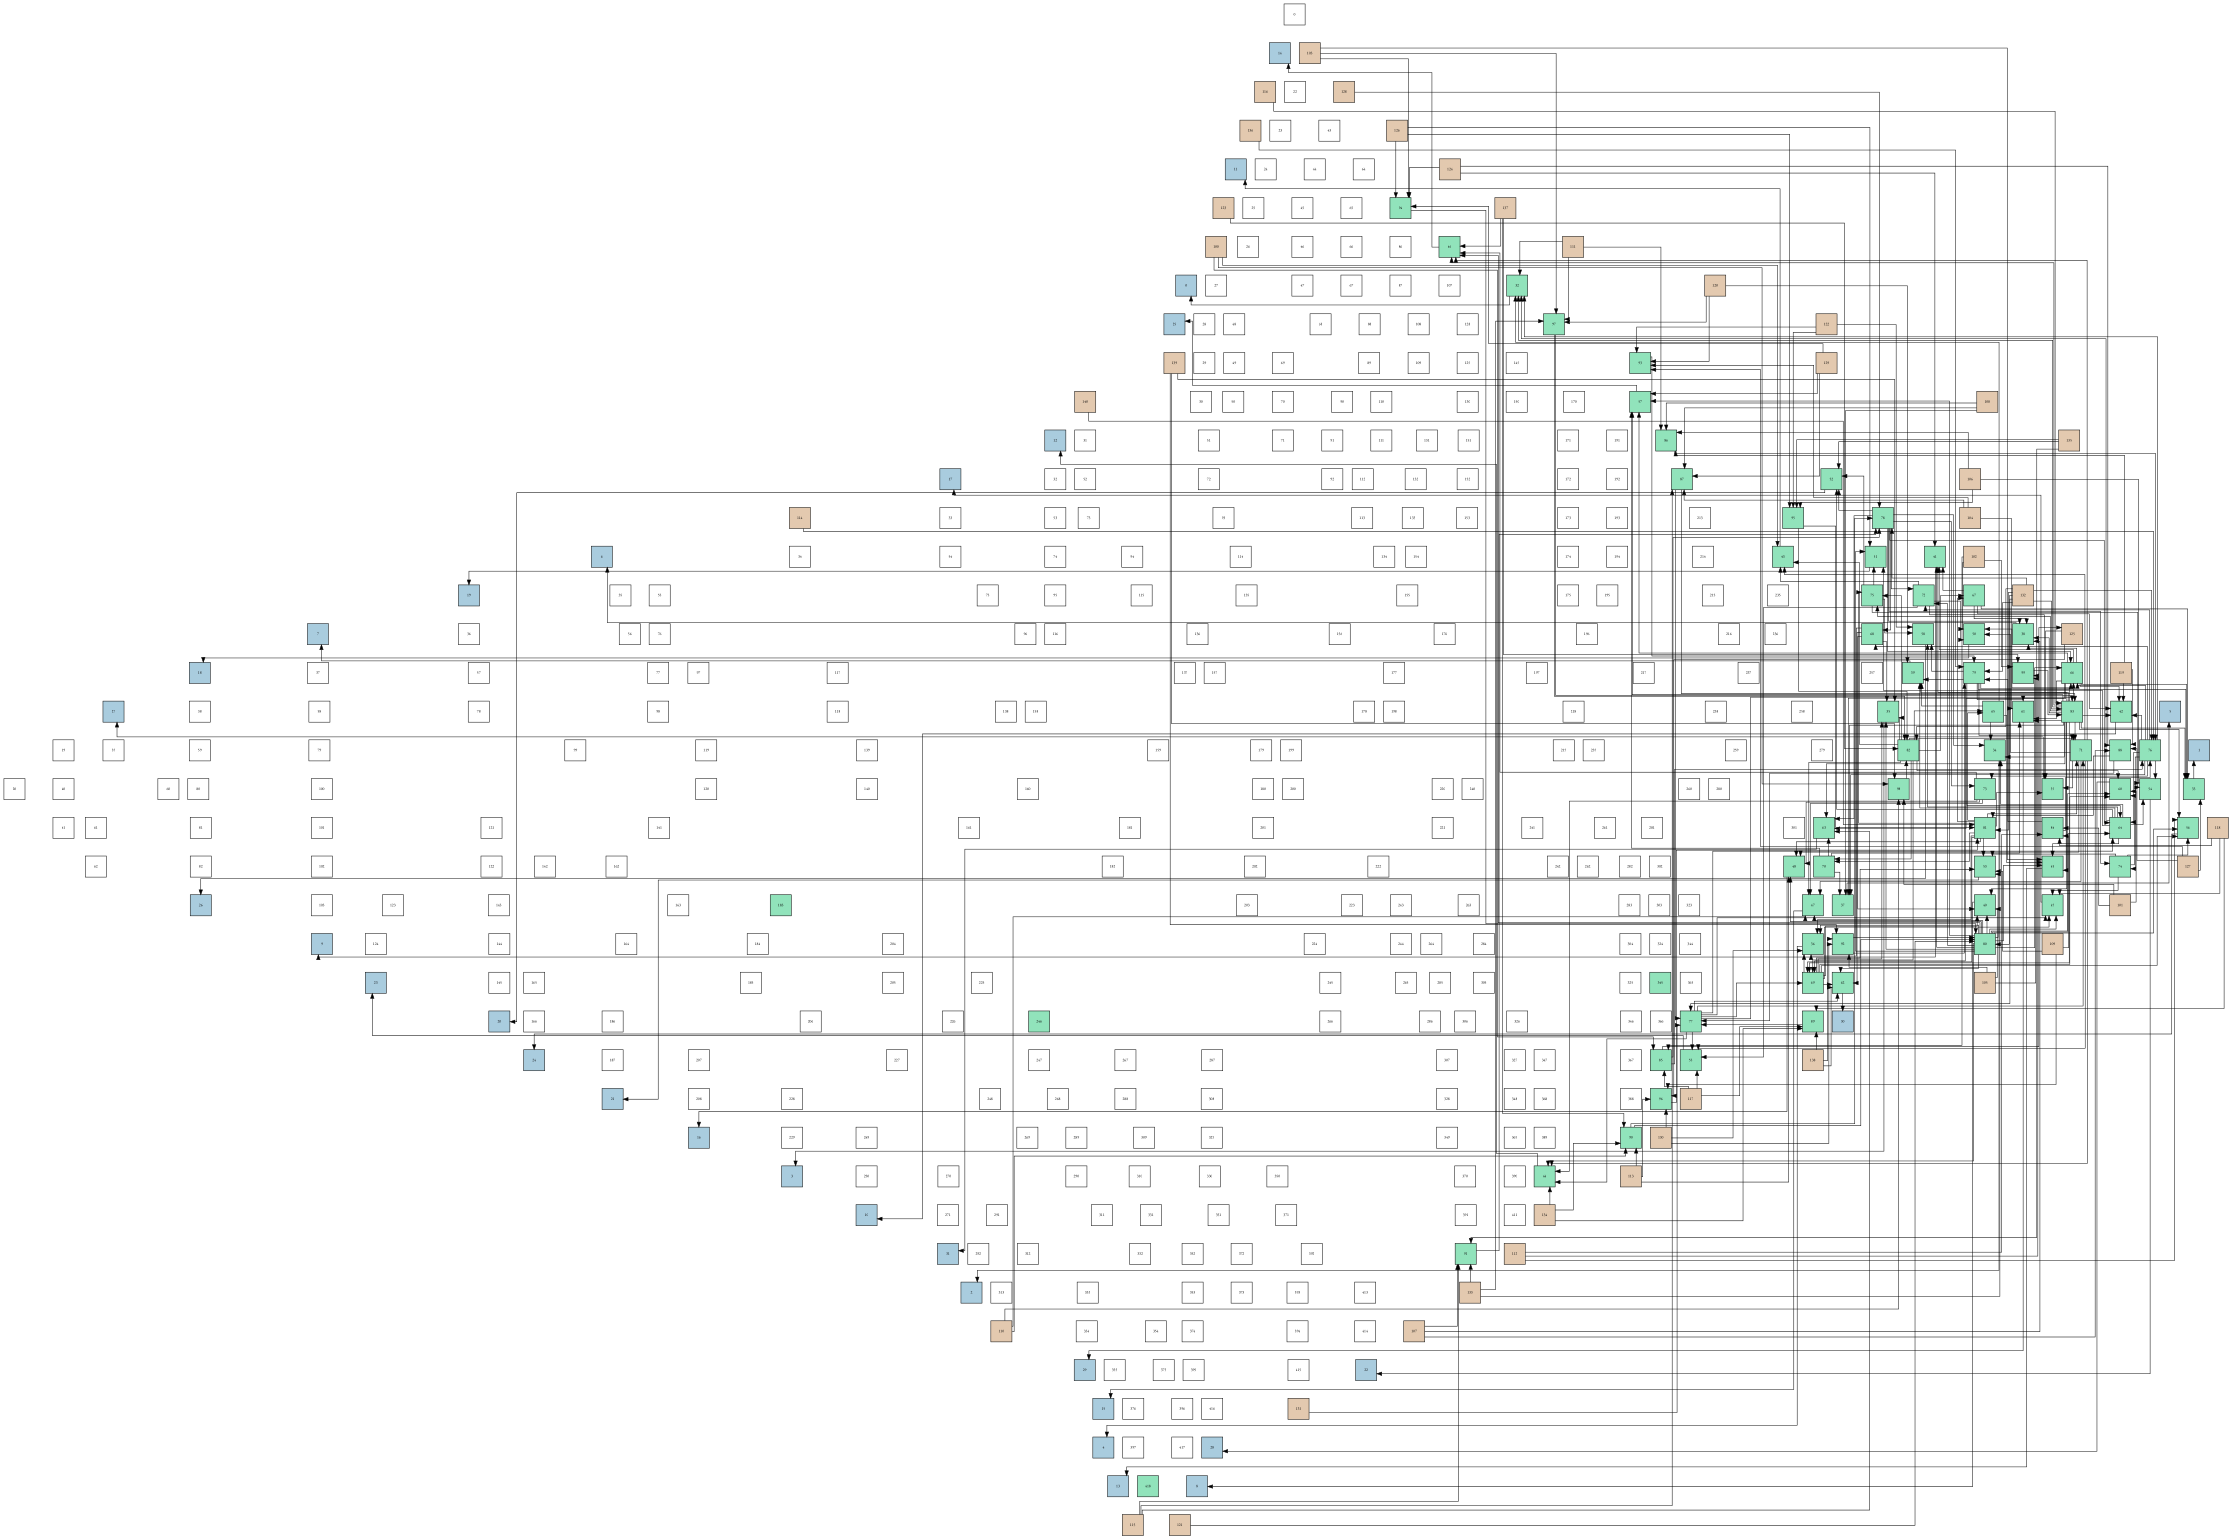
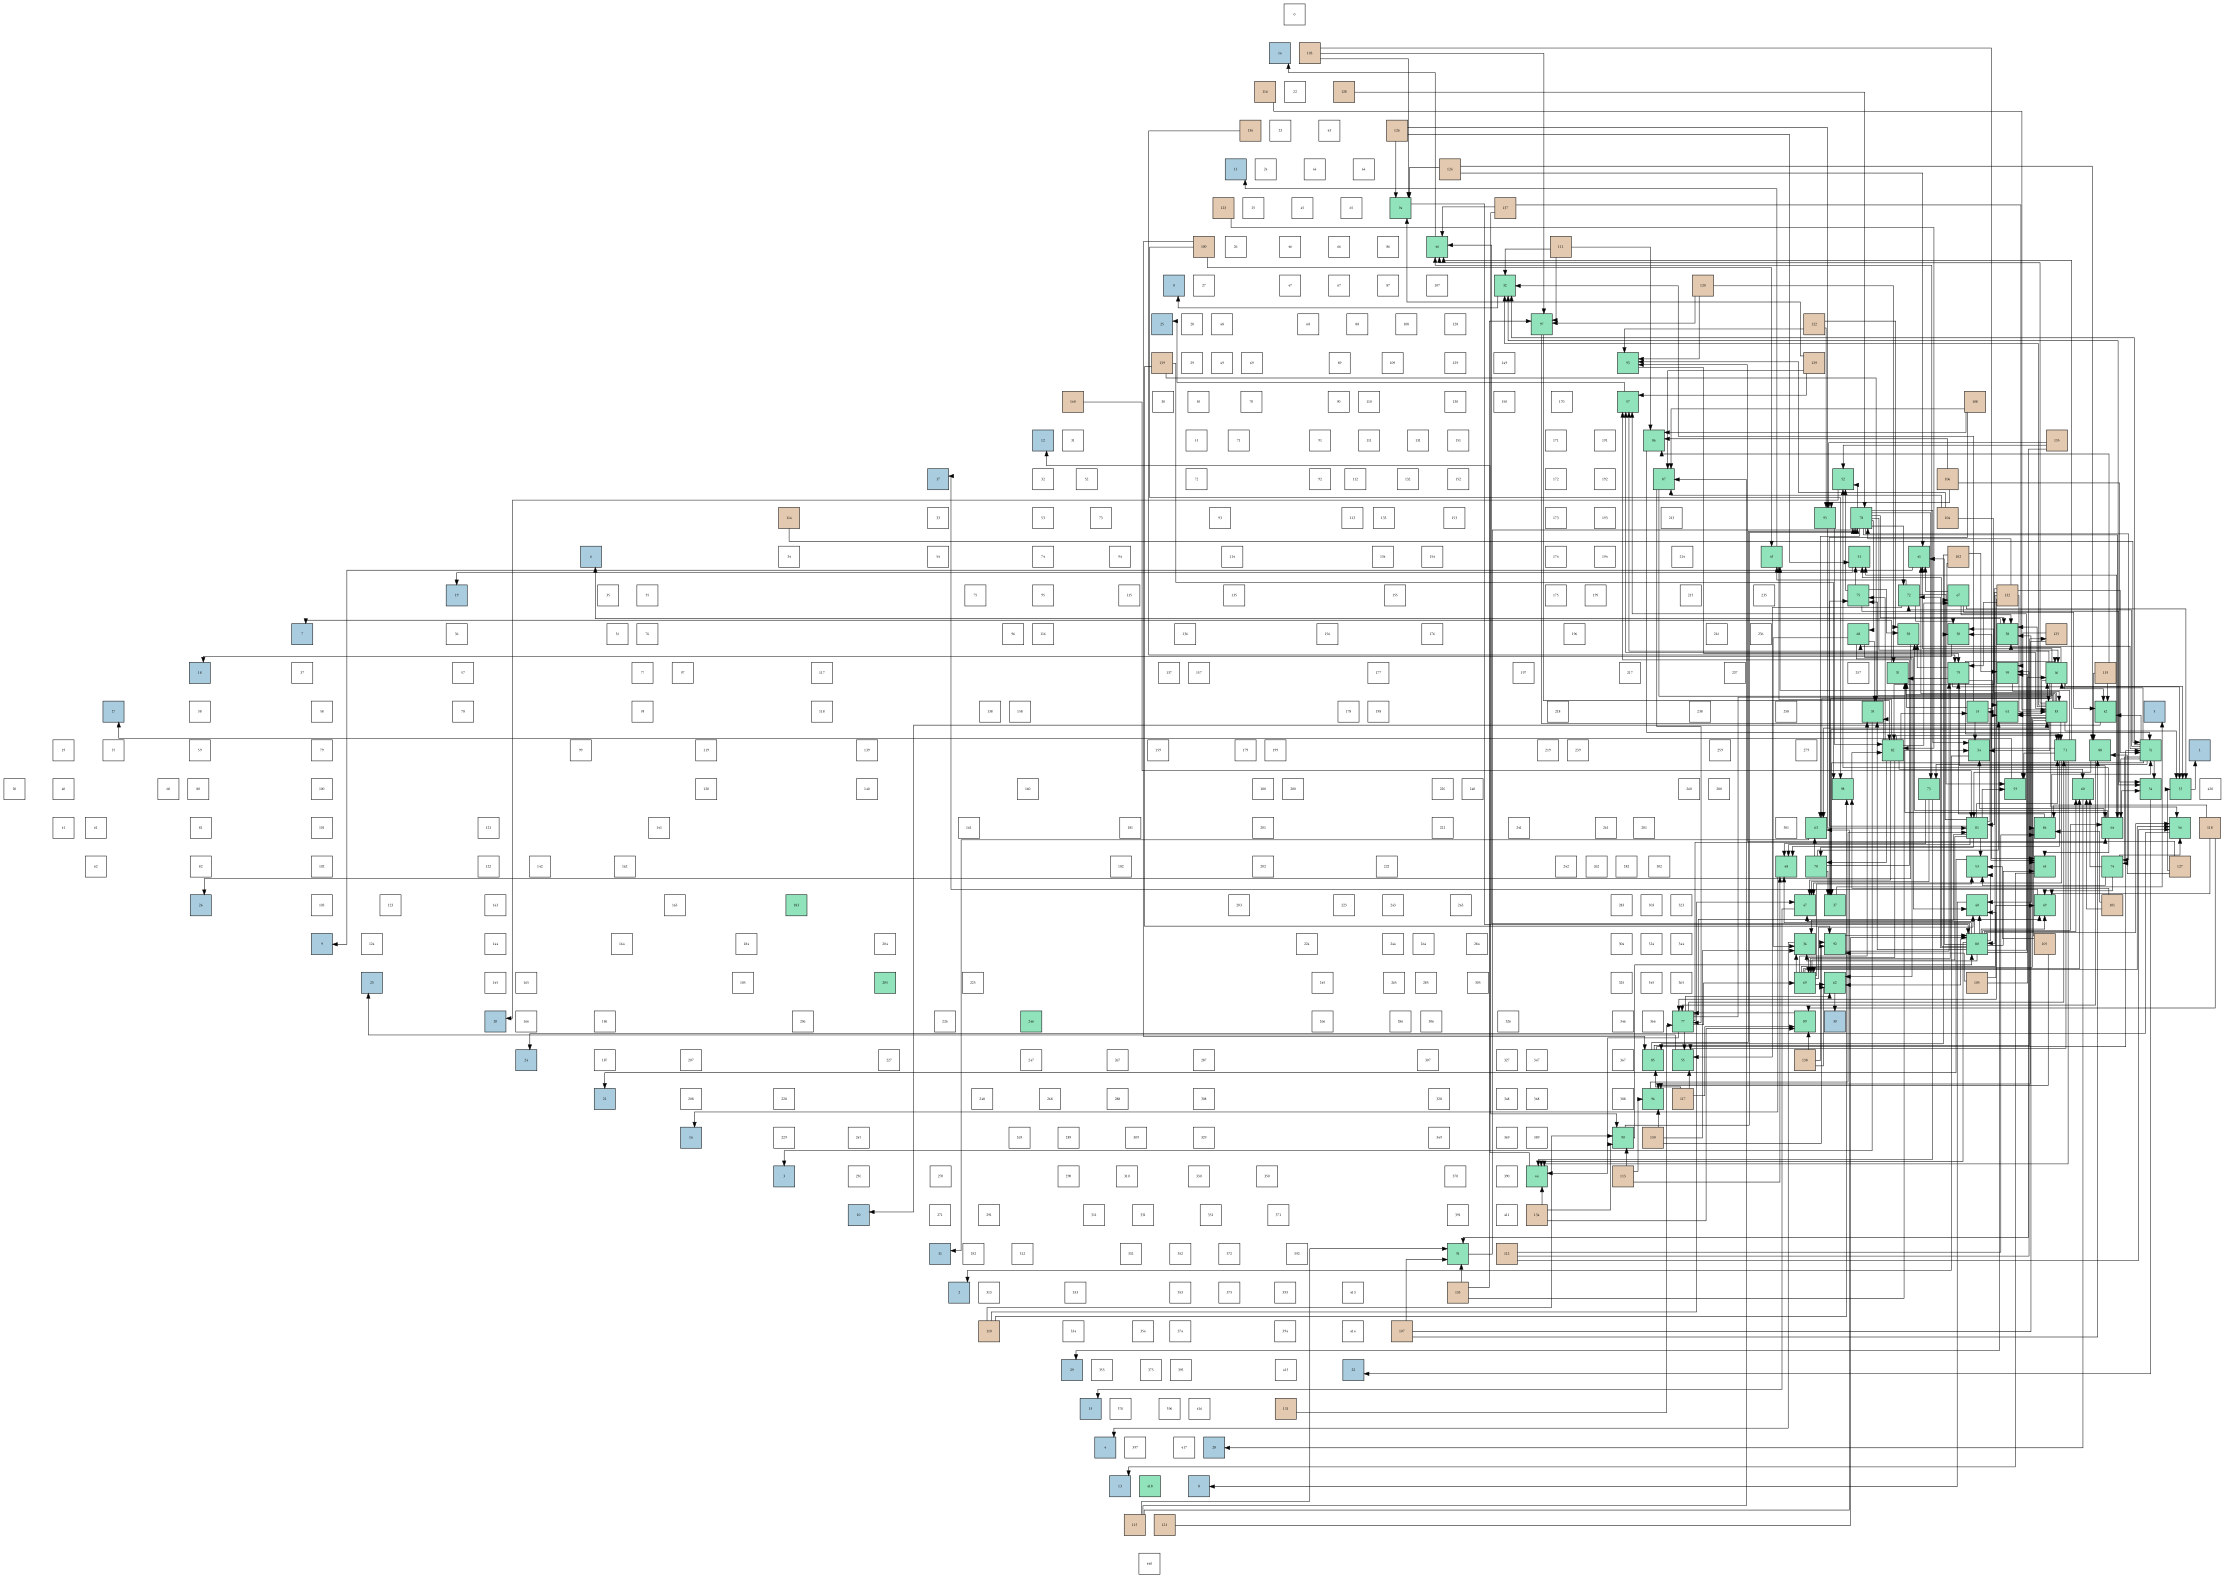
(2094, 715) -> none
none -> (2210, 789)
(893, 983) -> (885, 983)
(1660, 983) -> (1652, 983)
none -> (1149, 1564)
